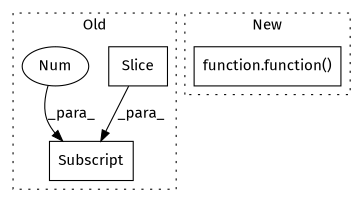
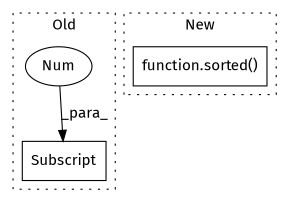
(138, 66) -> none
(268, 66) -> (200, 66)
